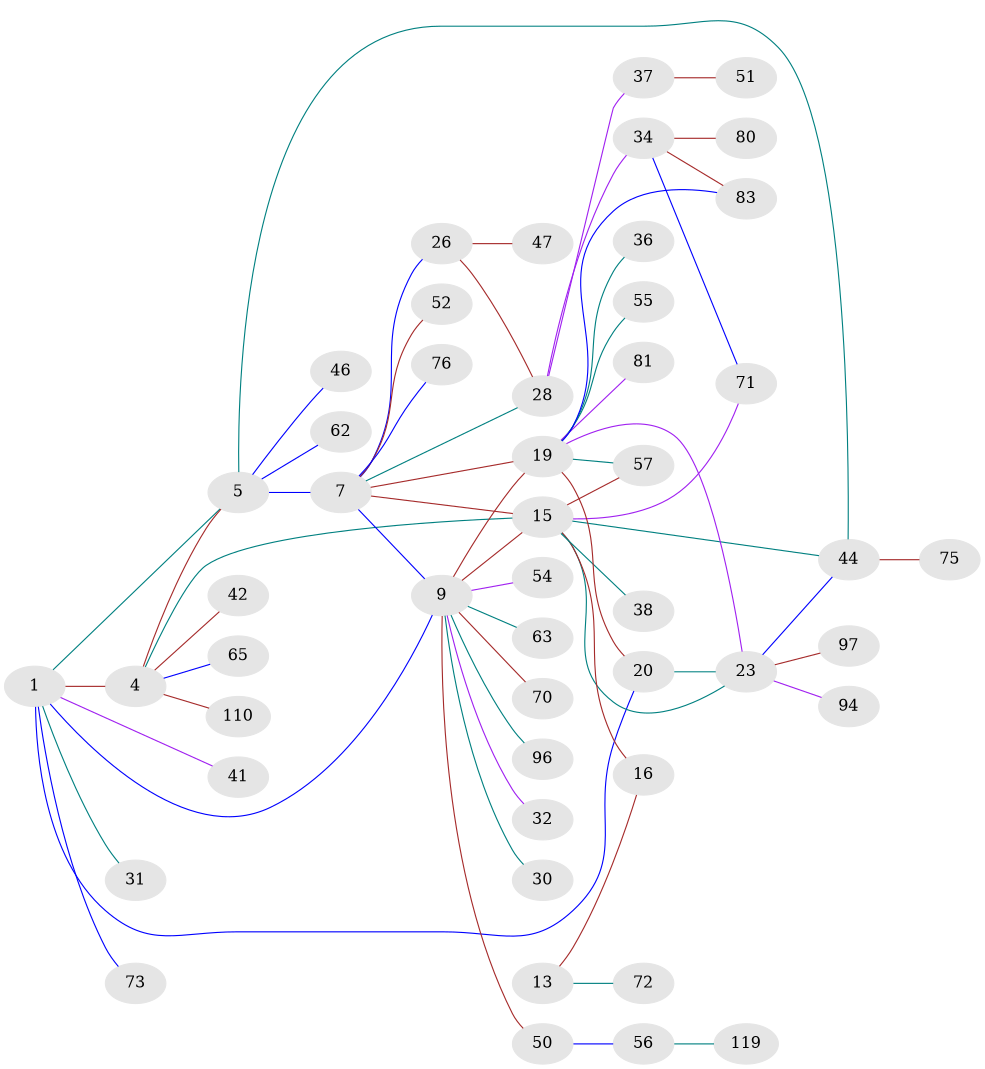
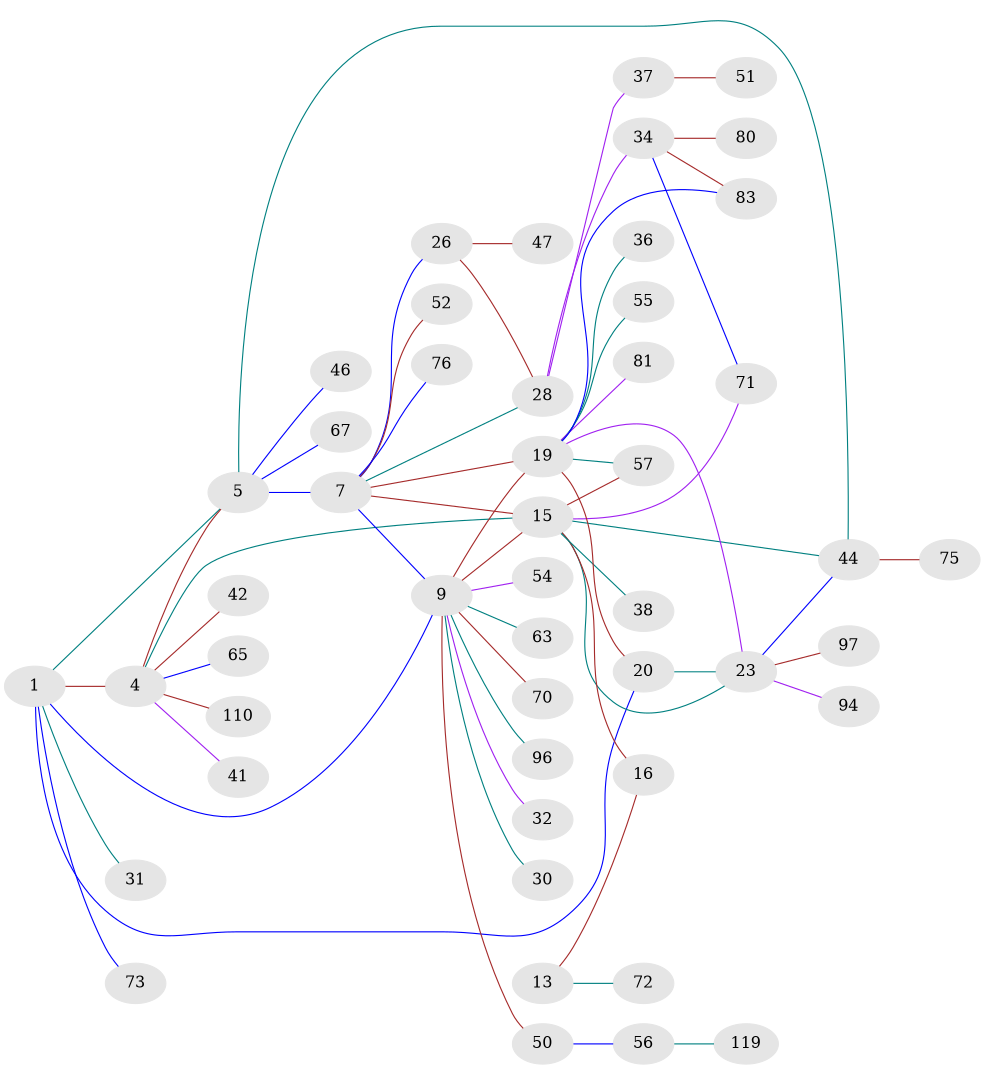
(341, 432) -> (341, 432)
(137, 732) -> (187, 732)
